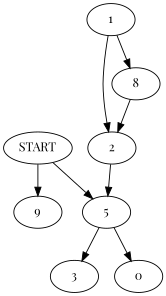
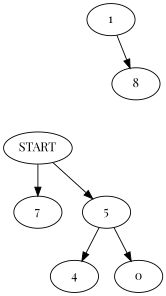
(112, 148) -> none
(38, 212) -> (38, 212)
(74, 276) -> (74, 276)
